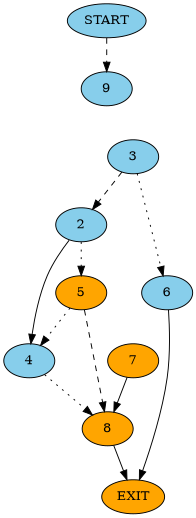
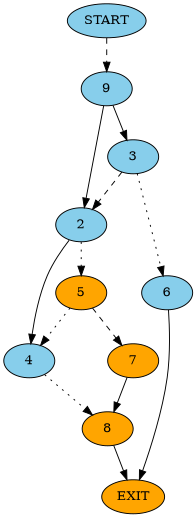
none -> (118, 118)
none -> (95, 152)
(94, 356) -> (104, 323)
